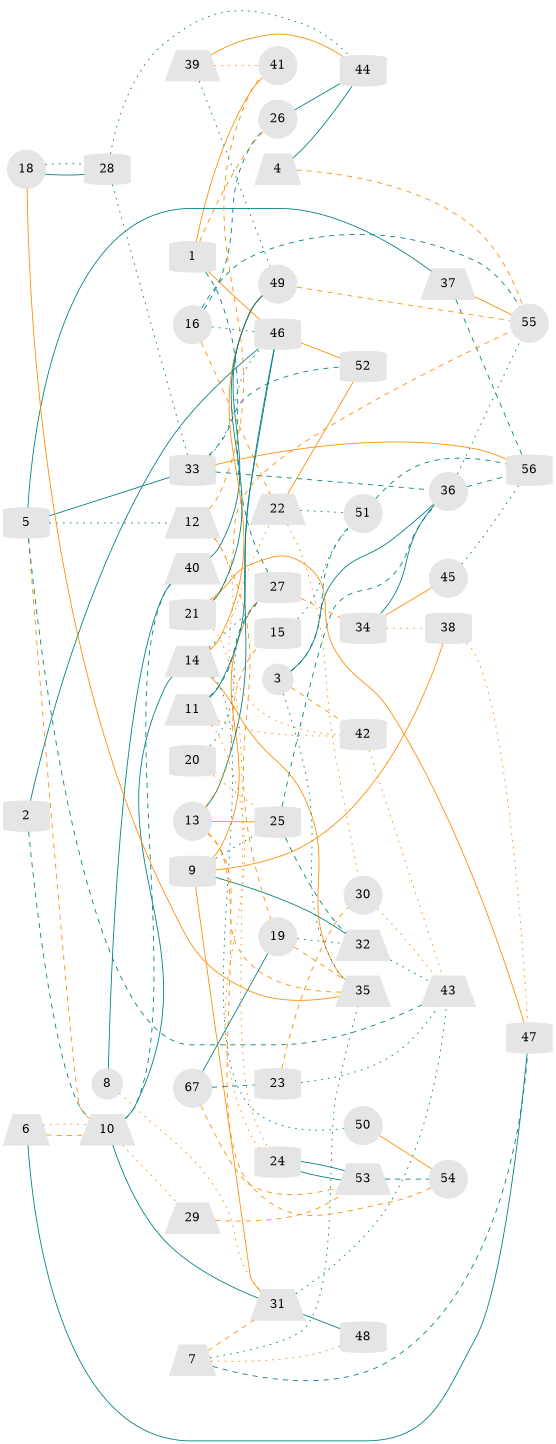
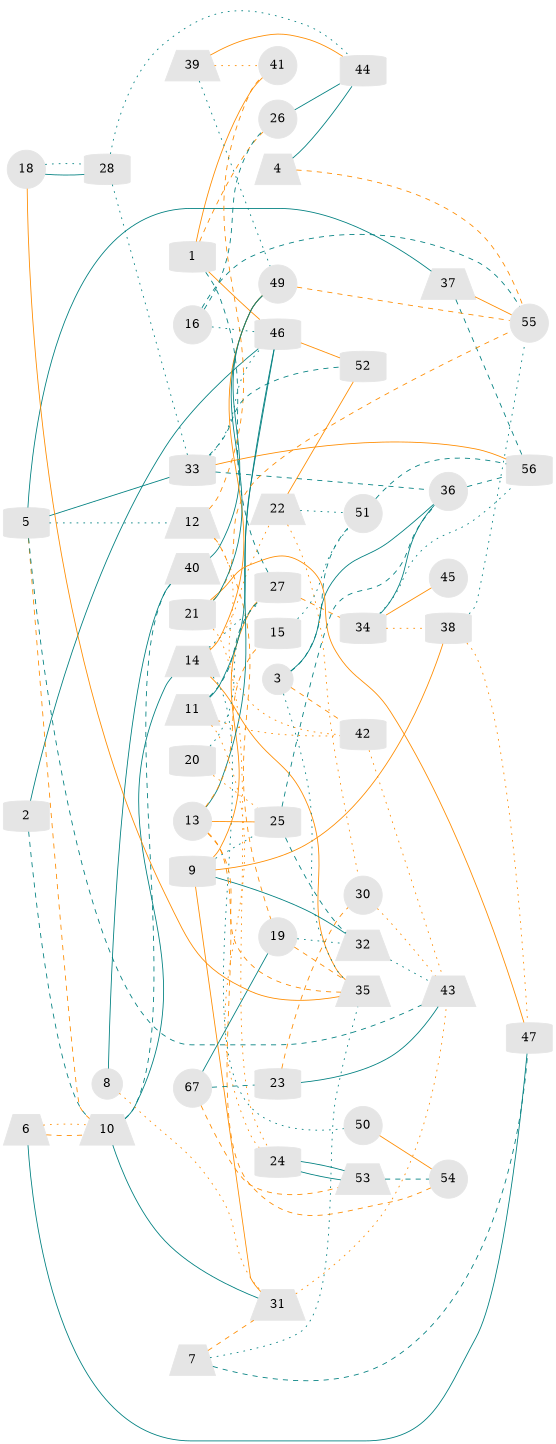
(489, 407) -> (499, 486)
(244, 437) -> none
(491, 526) -> (436, 539)
(380, 1062) -> (380, 1062)
(407, 1170) -> (407, 1170)
(193, 1218) -> none
(363, 1337) -> none
